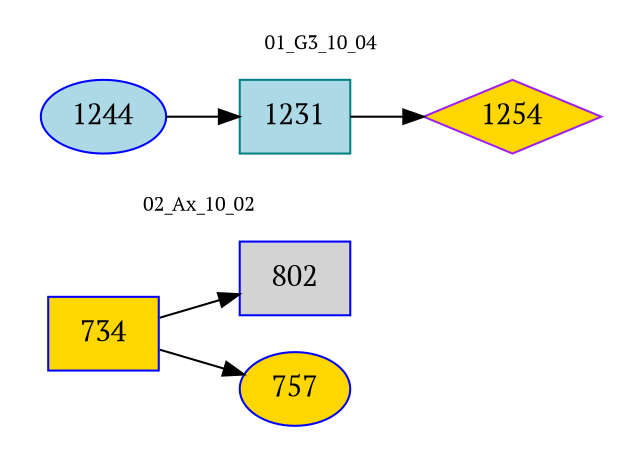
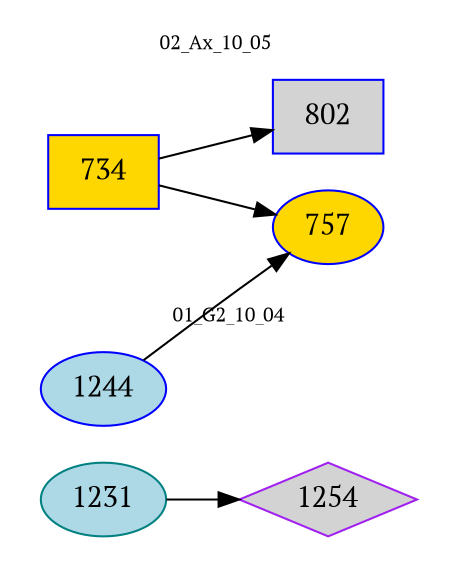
(321, 44) -> (229, 316)
(193, 117) -> (207, 313)
(295, 117) -> (103, 500)
(512, 117) -> (328, 500)
(199, 206) -> (216, 44)
